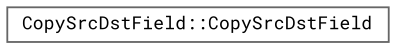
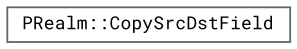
(198, 25) -> (149, 25)
